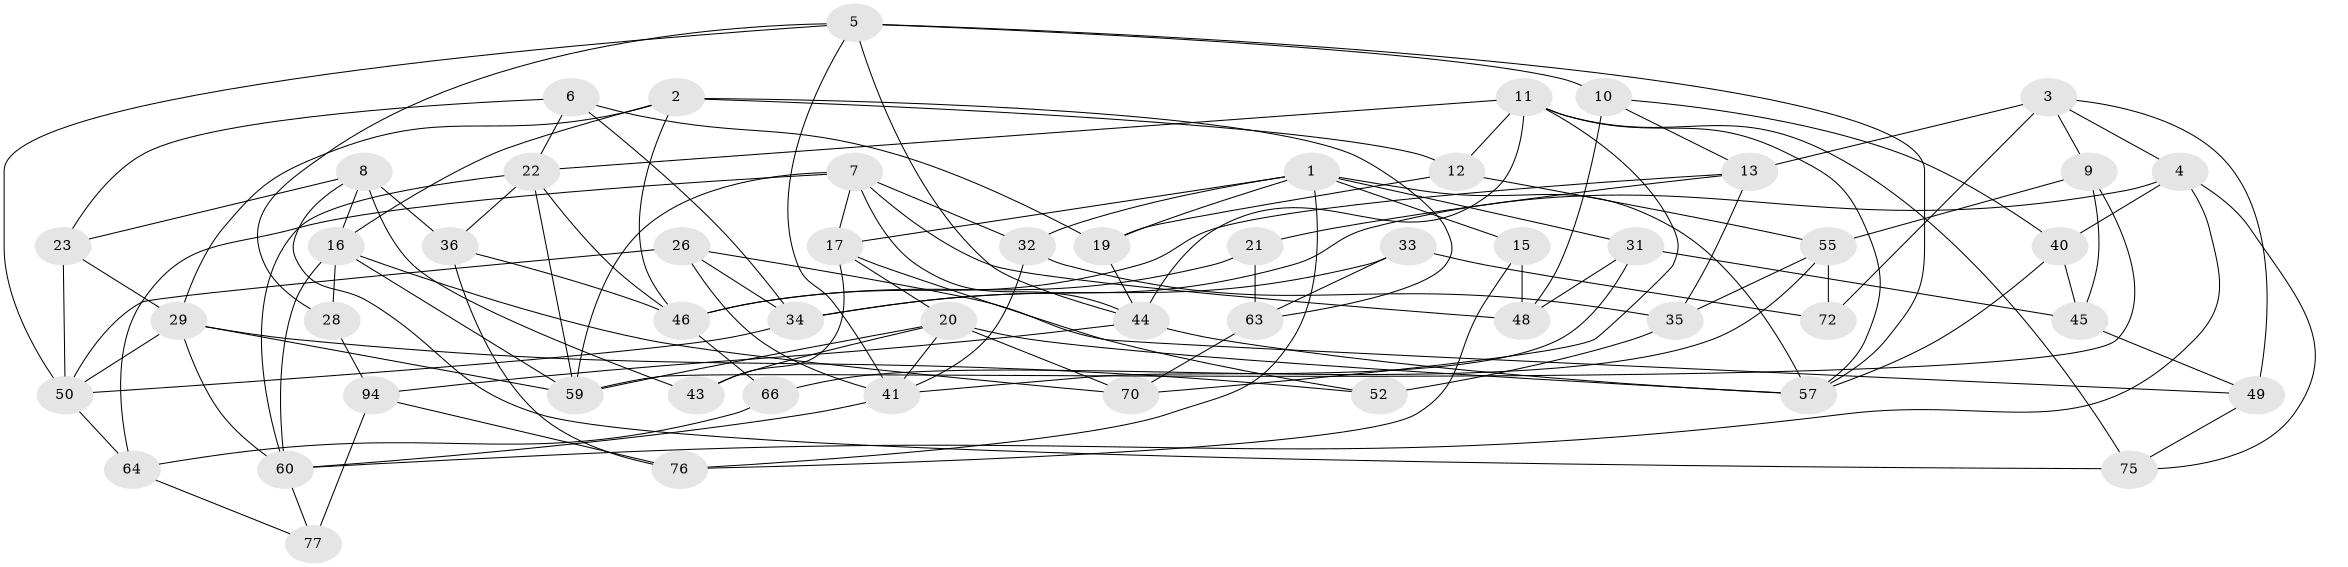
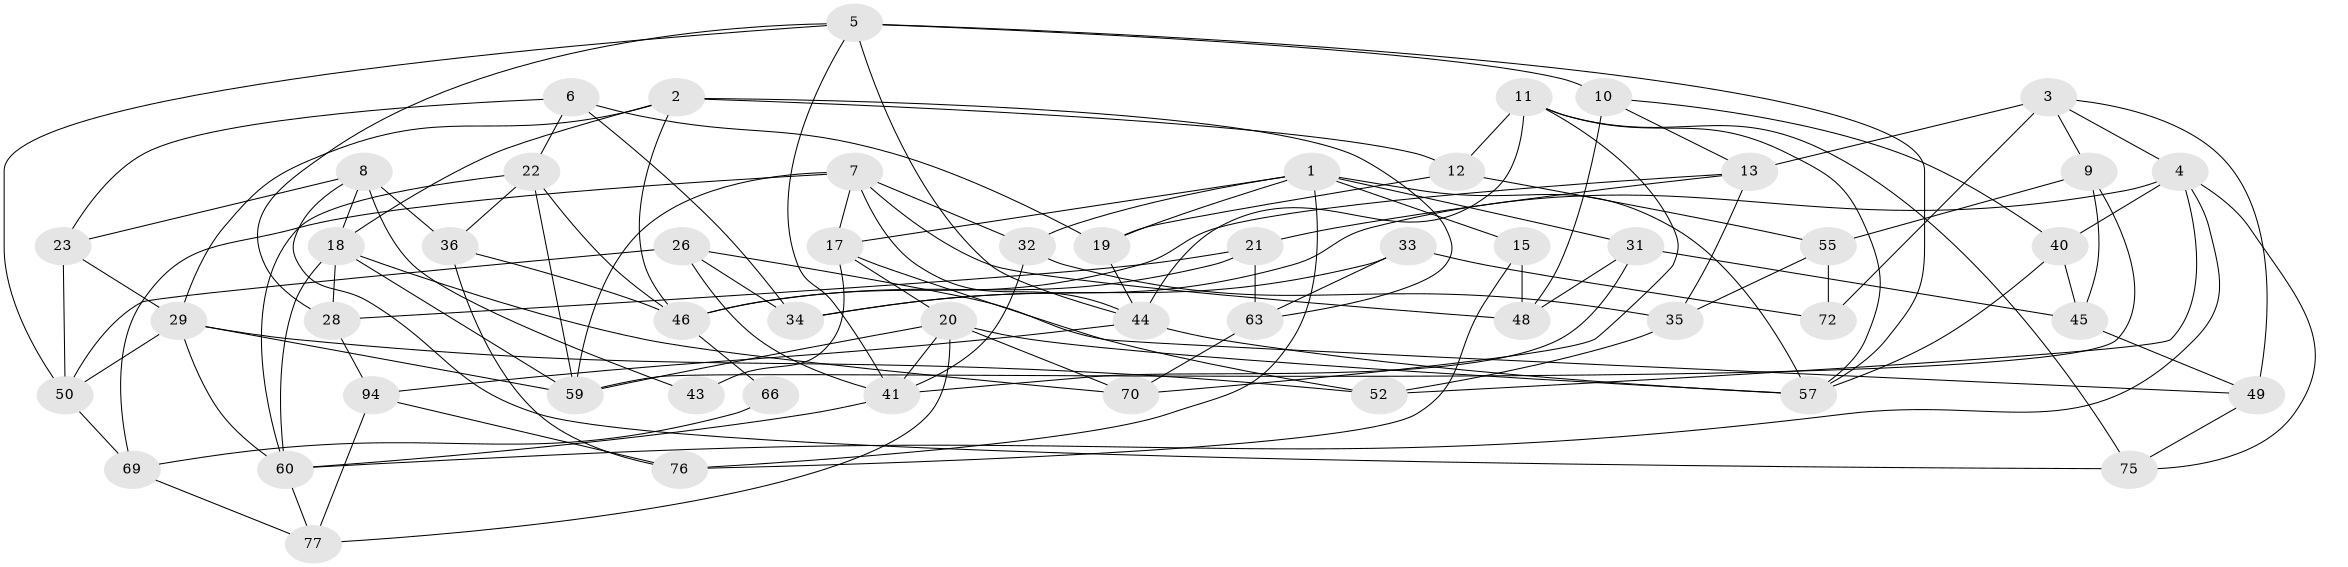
(1028, 135) -> none
(336, 246) -> (336, 246)
none -> (730, 296)
(820, 353) -> (683, 502)
(466, 365) -> none
none -> (1868, 367)
(1320, 374) -> none
(132, 470) -> (132, 470)
